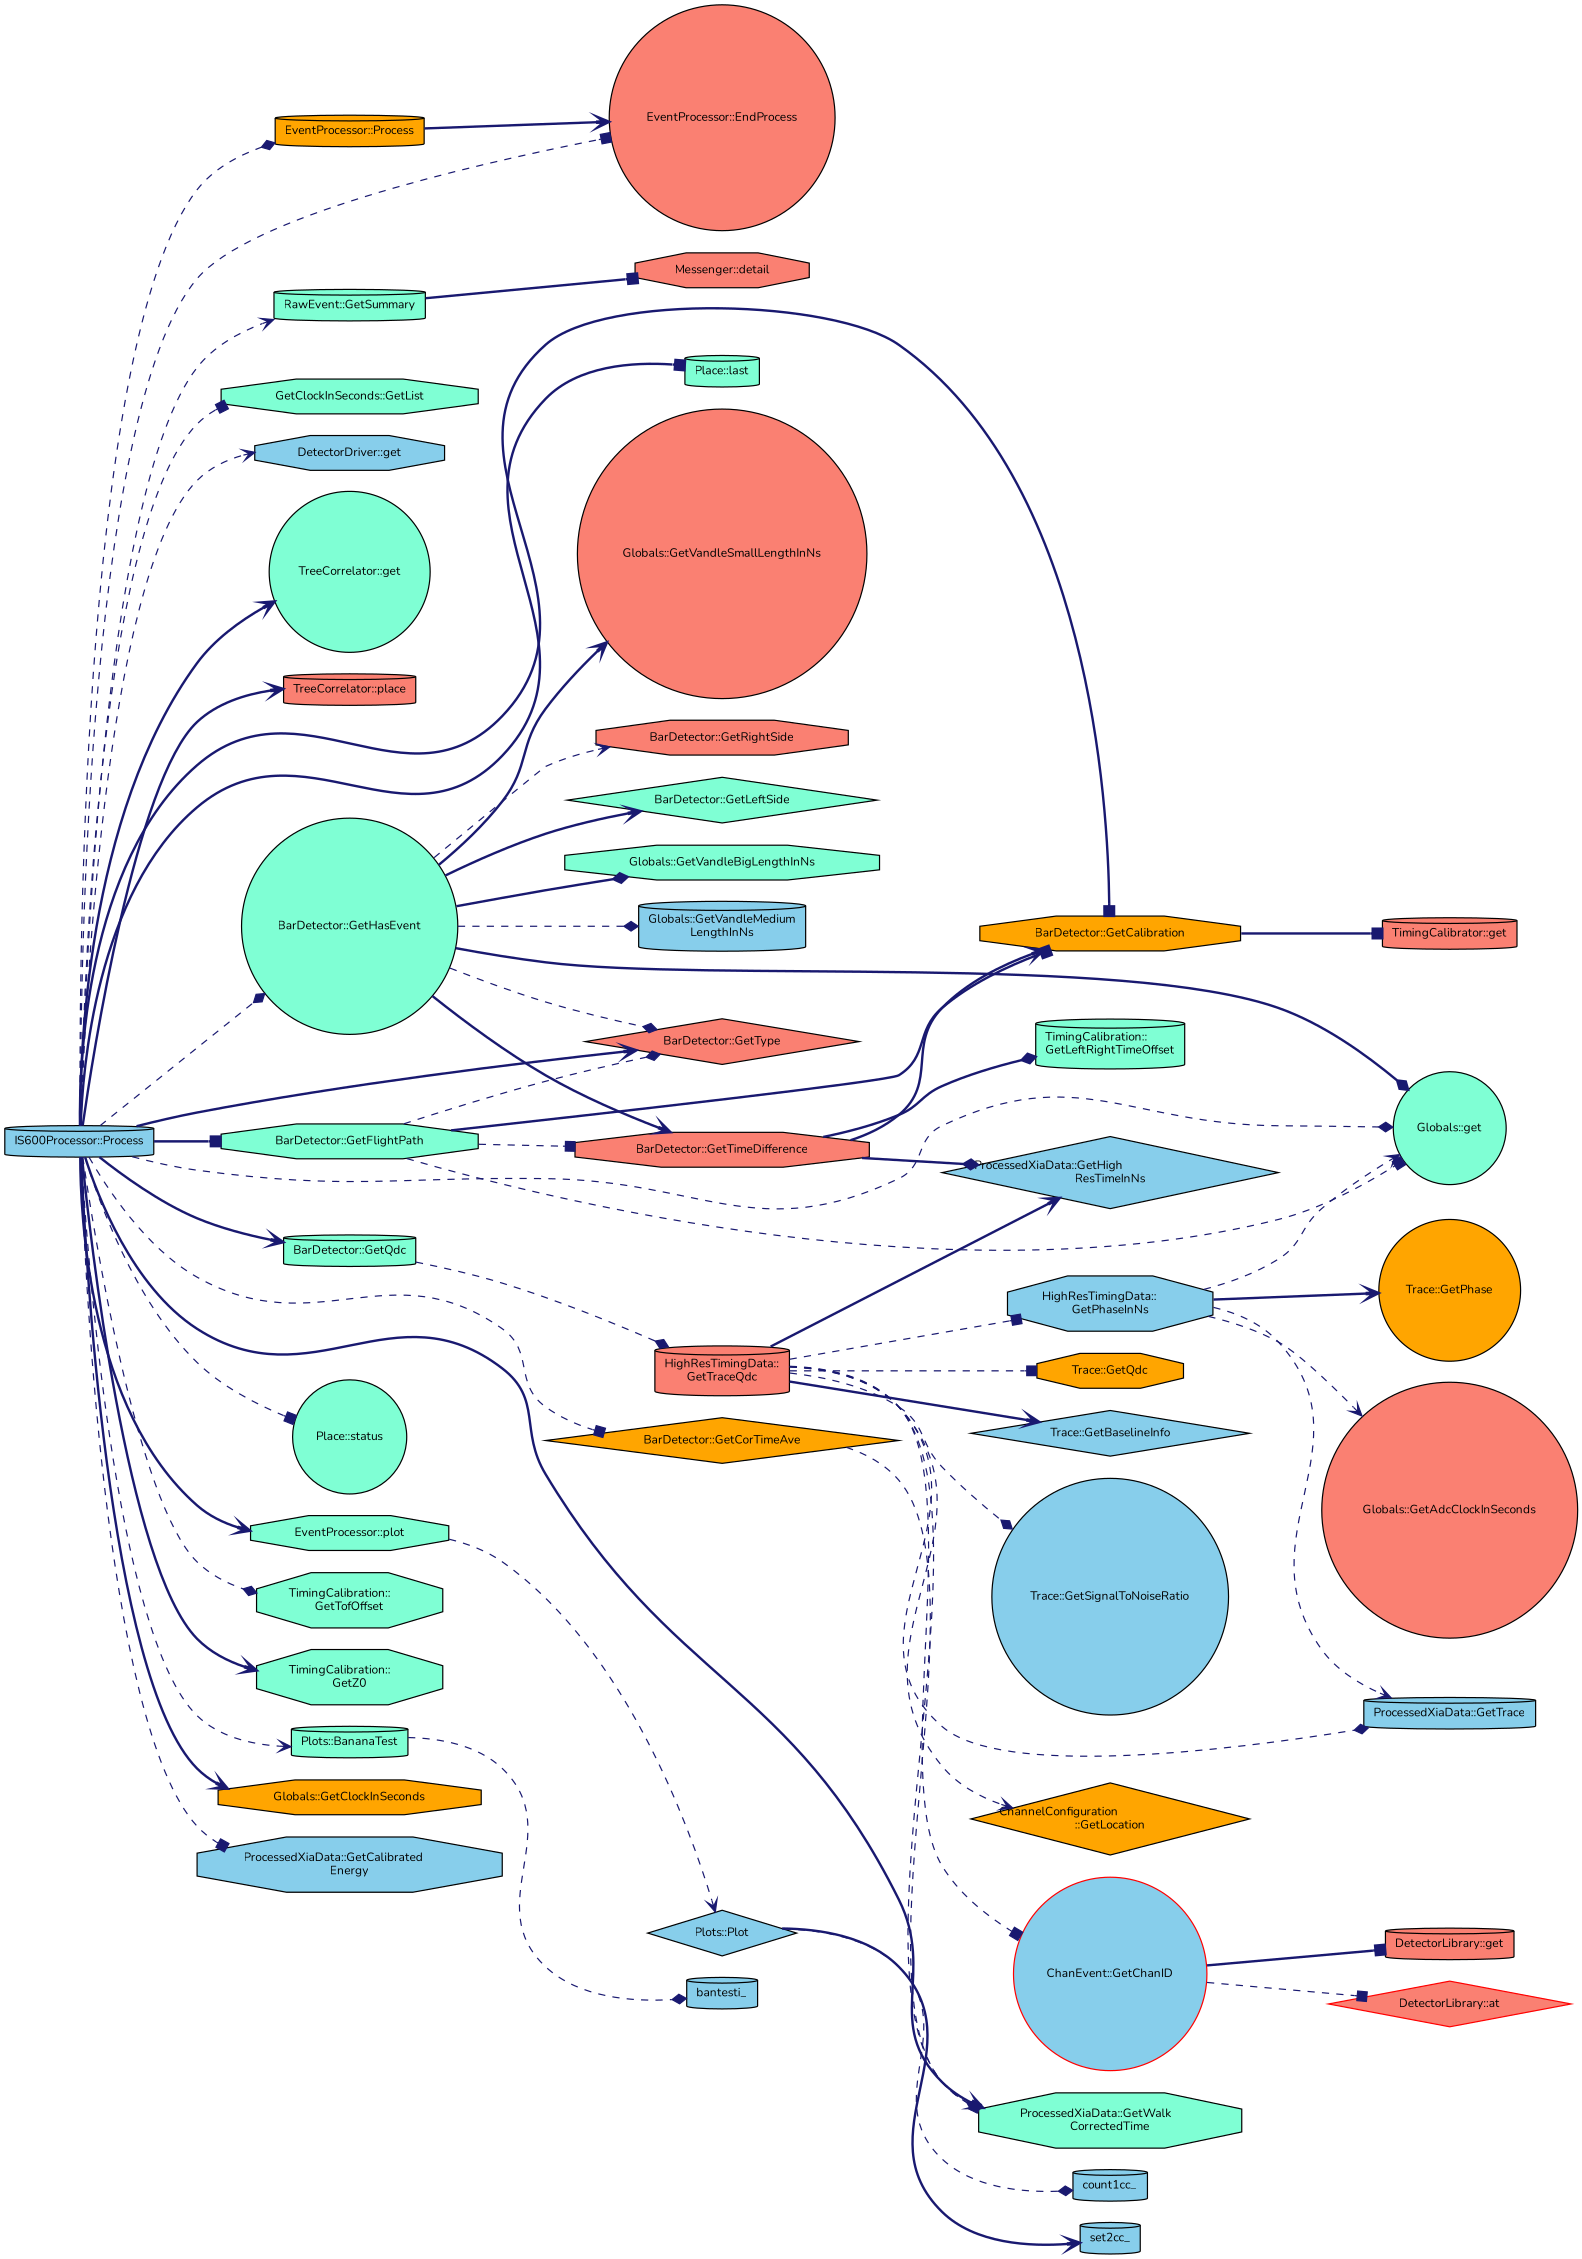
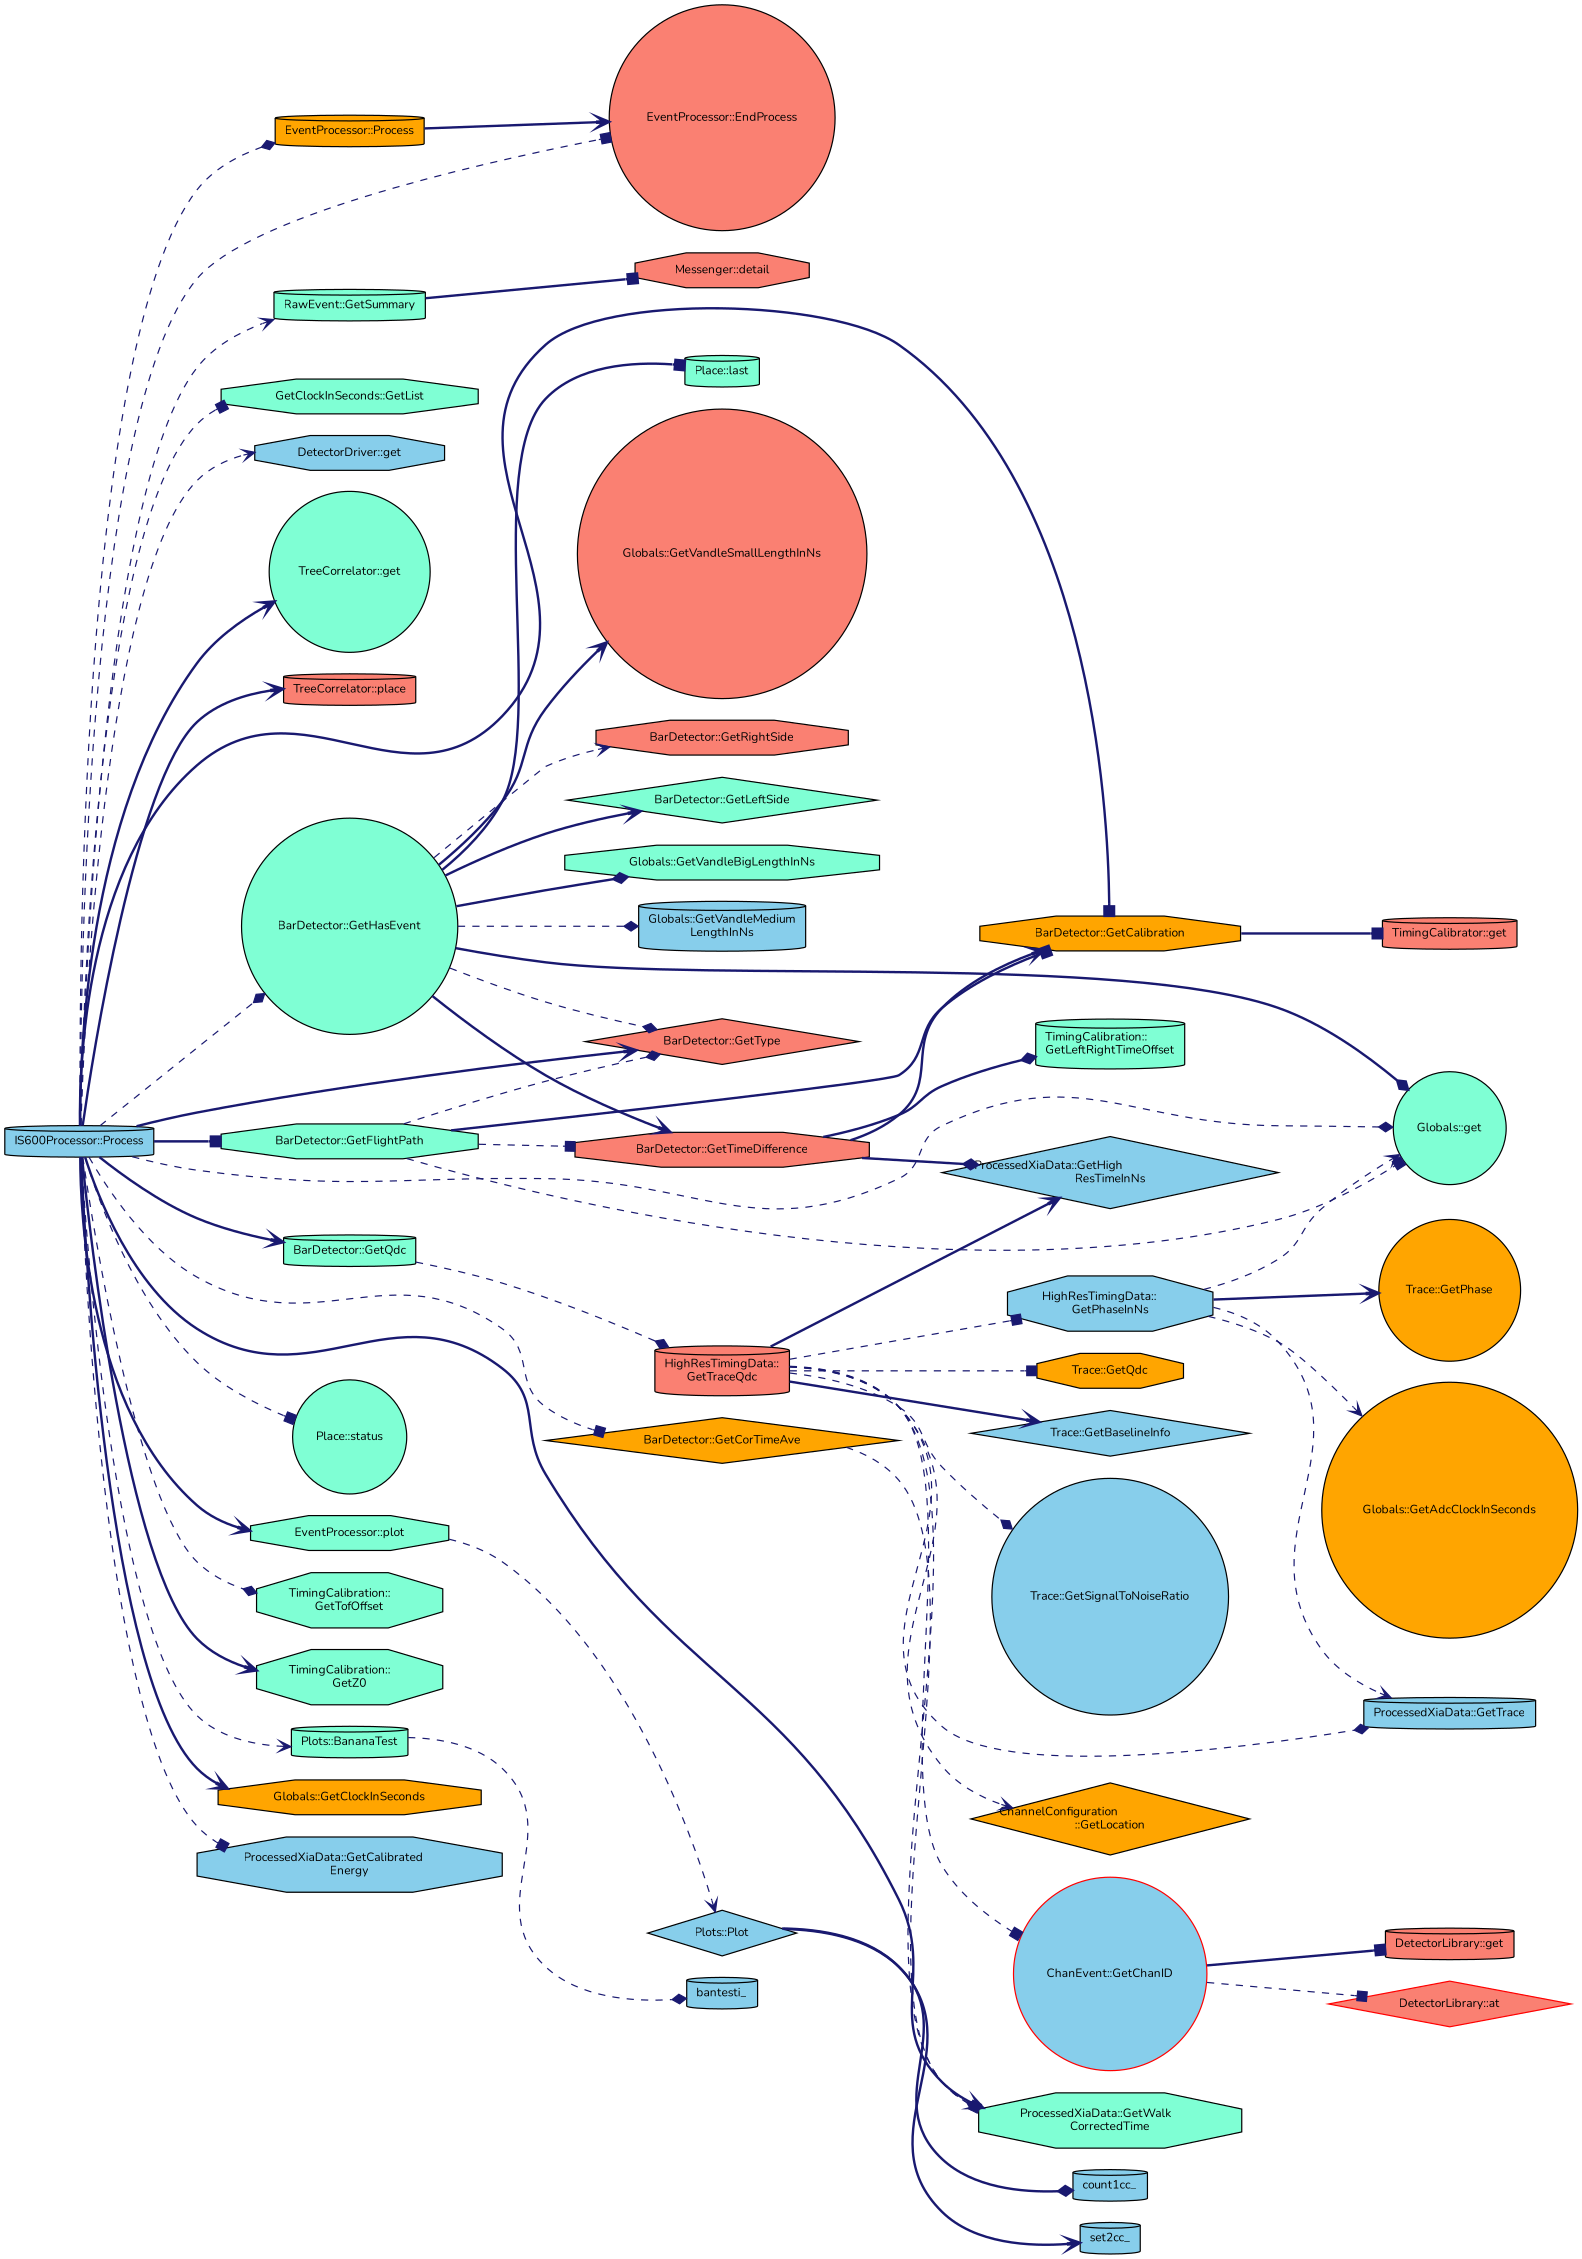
(434, 792) -> (516, 577)
(1450, 1510) -> (1450, 1510)
(923, 2130) -> (923, 2130)
